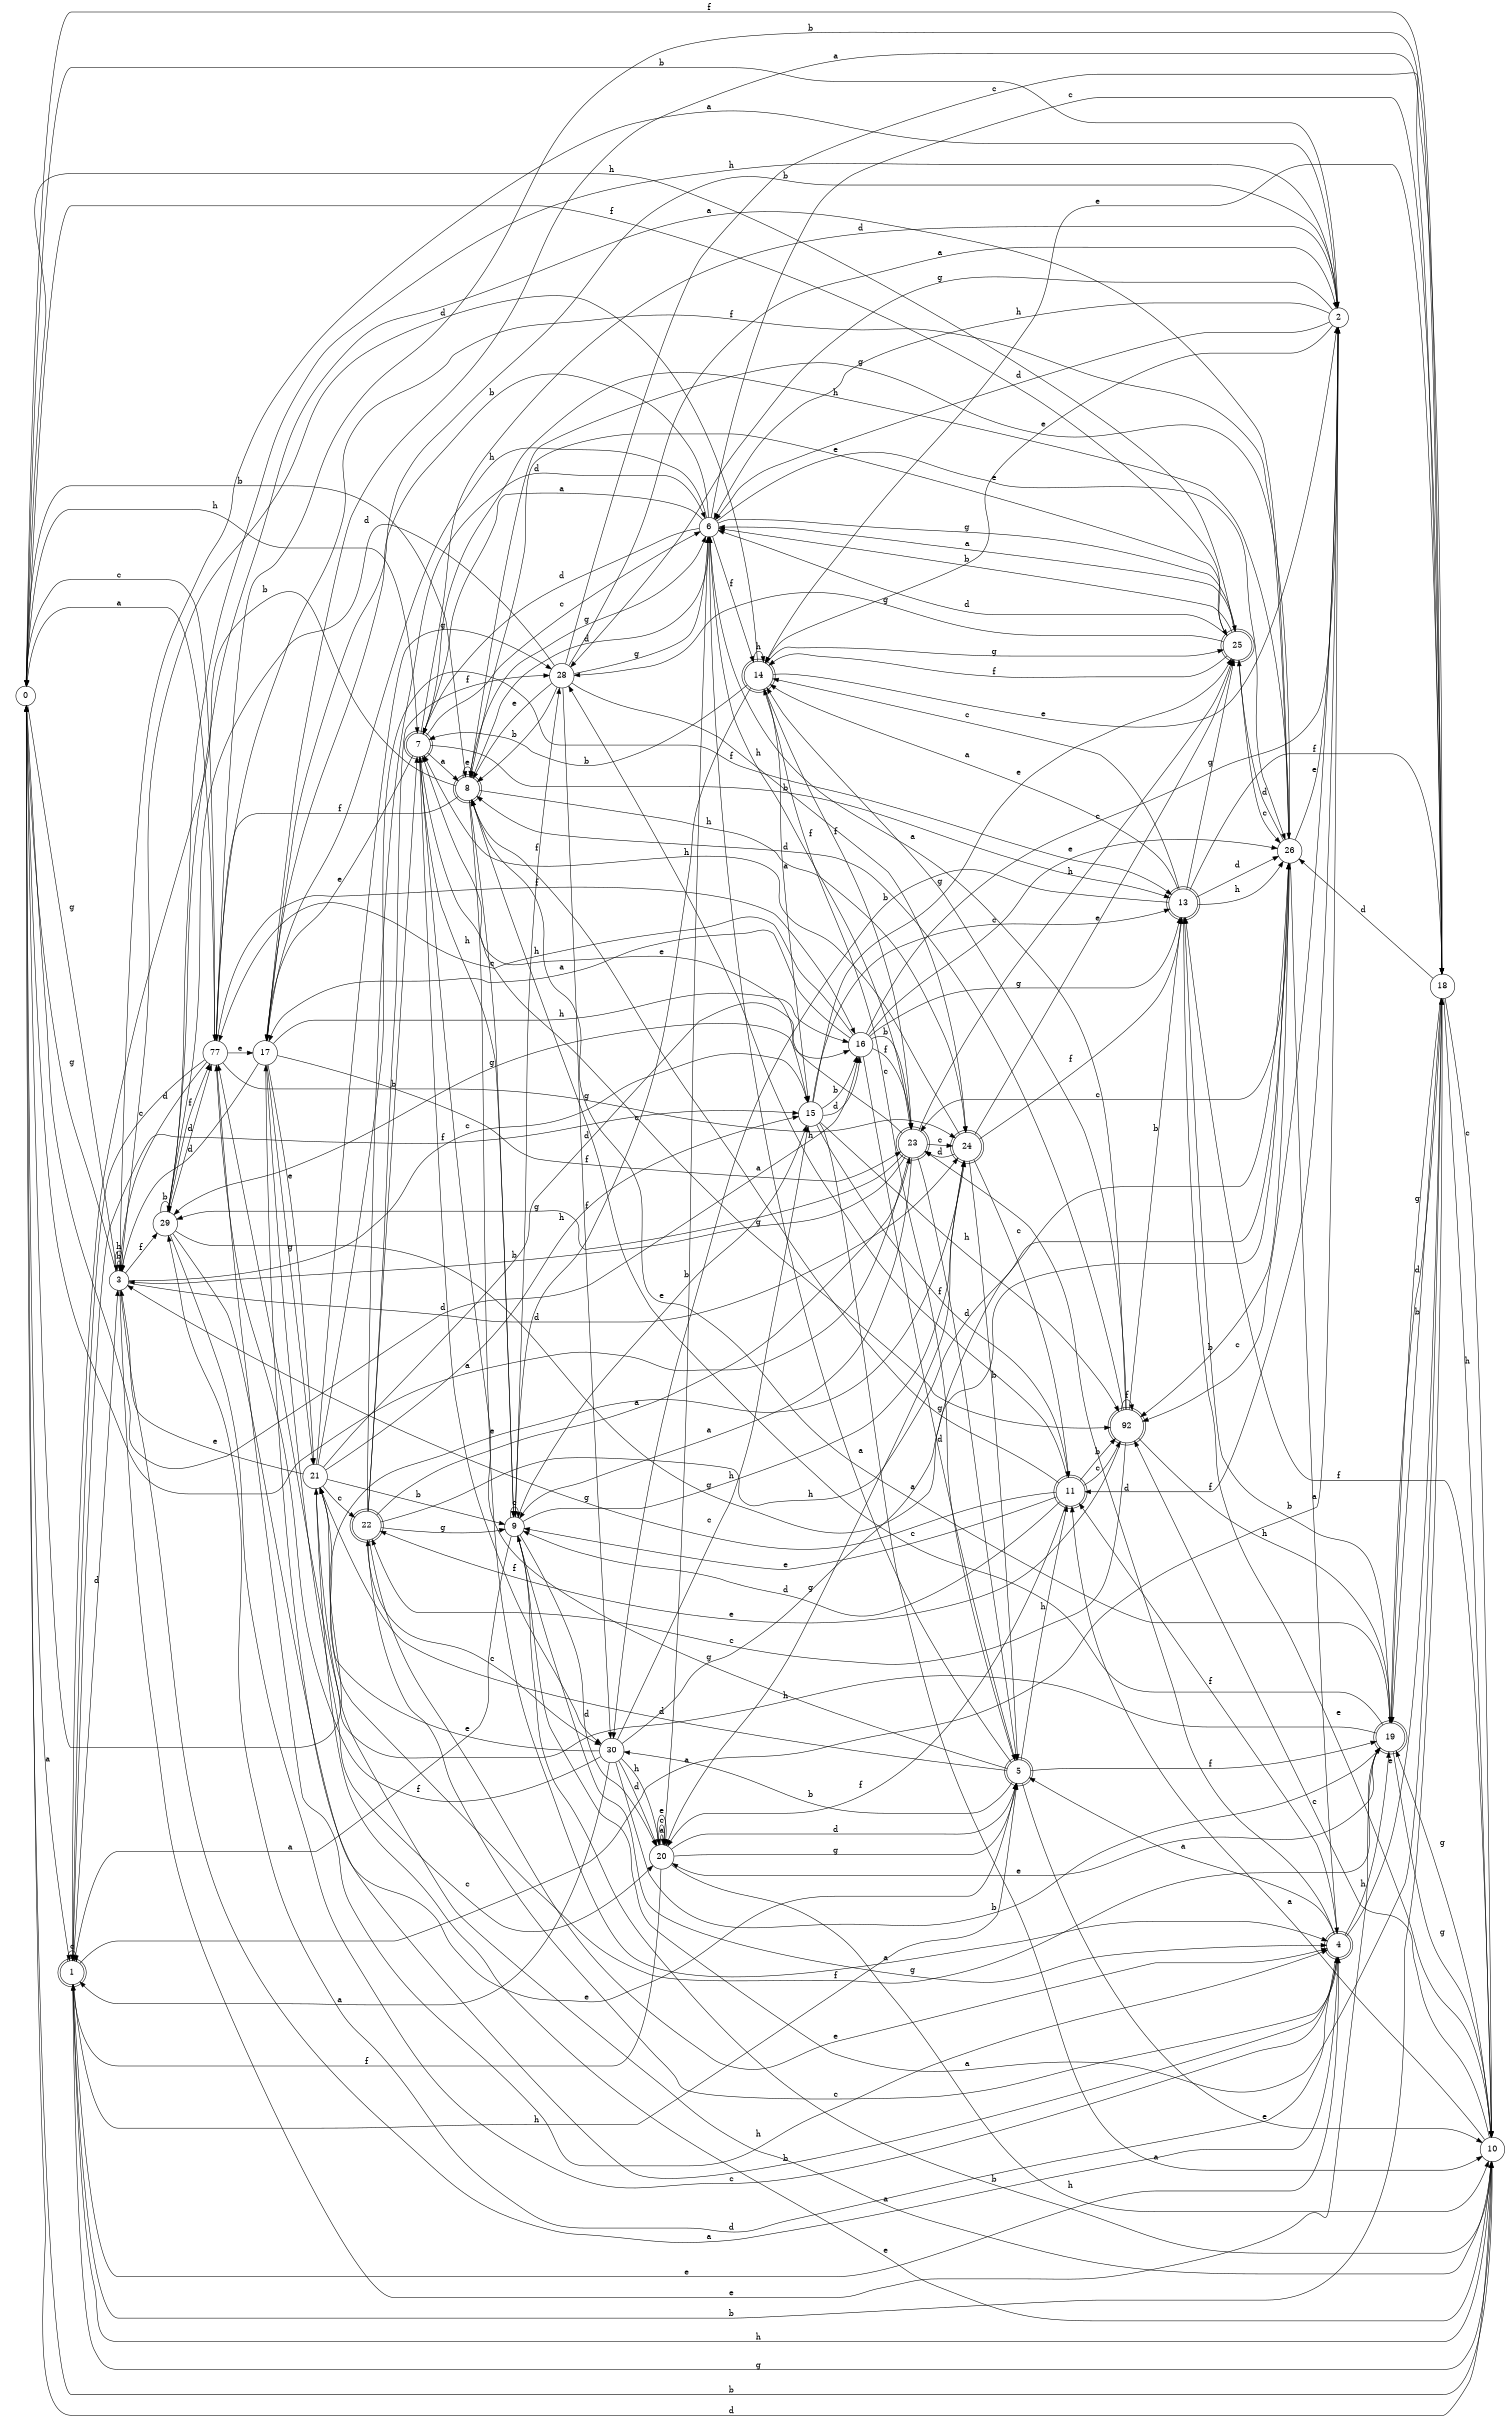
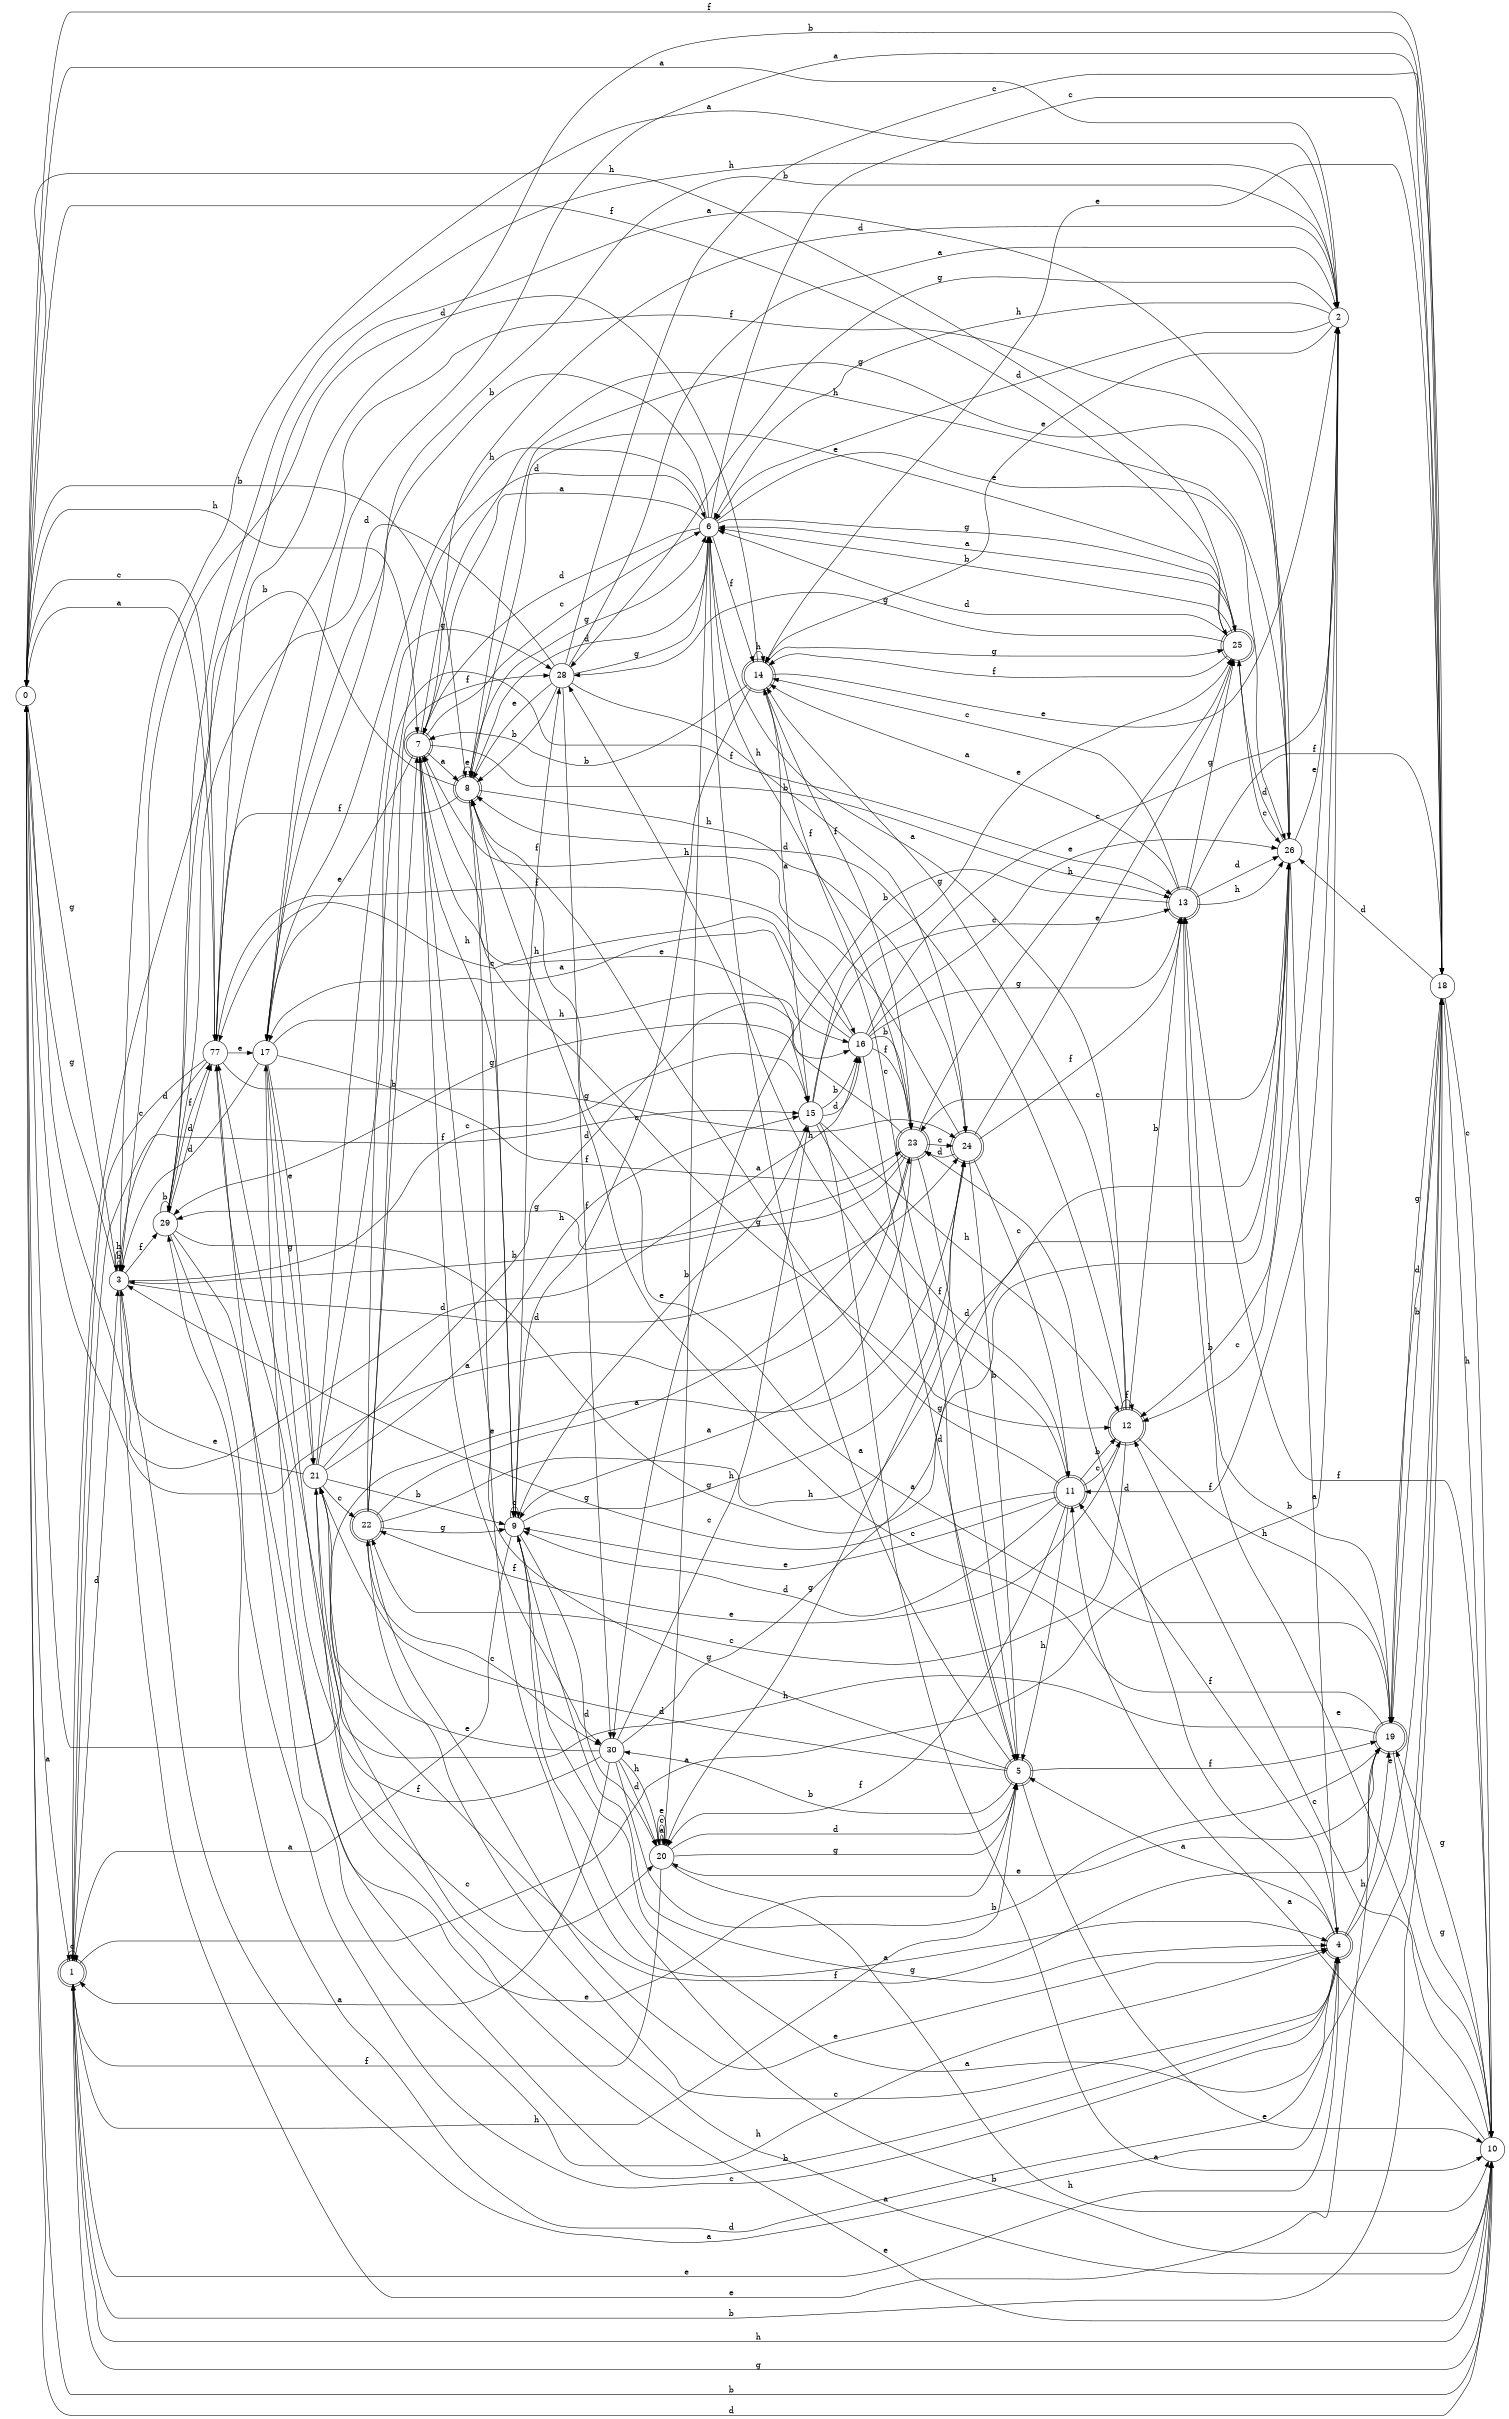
(662, 64) -> (662, 64)
(1127, 1426) -> (1127, 1426)
(1041, 1635) -> (1049, 1631)
